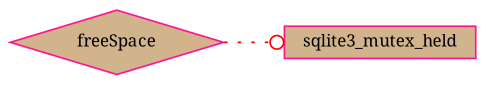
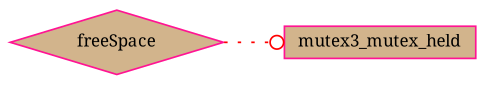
(380, 42) -> (380, 42)
